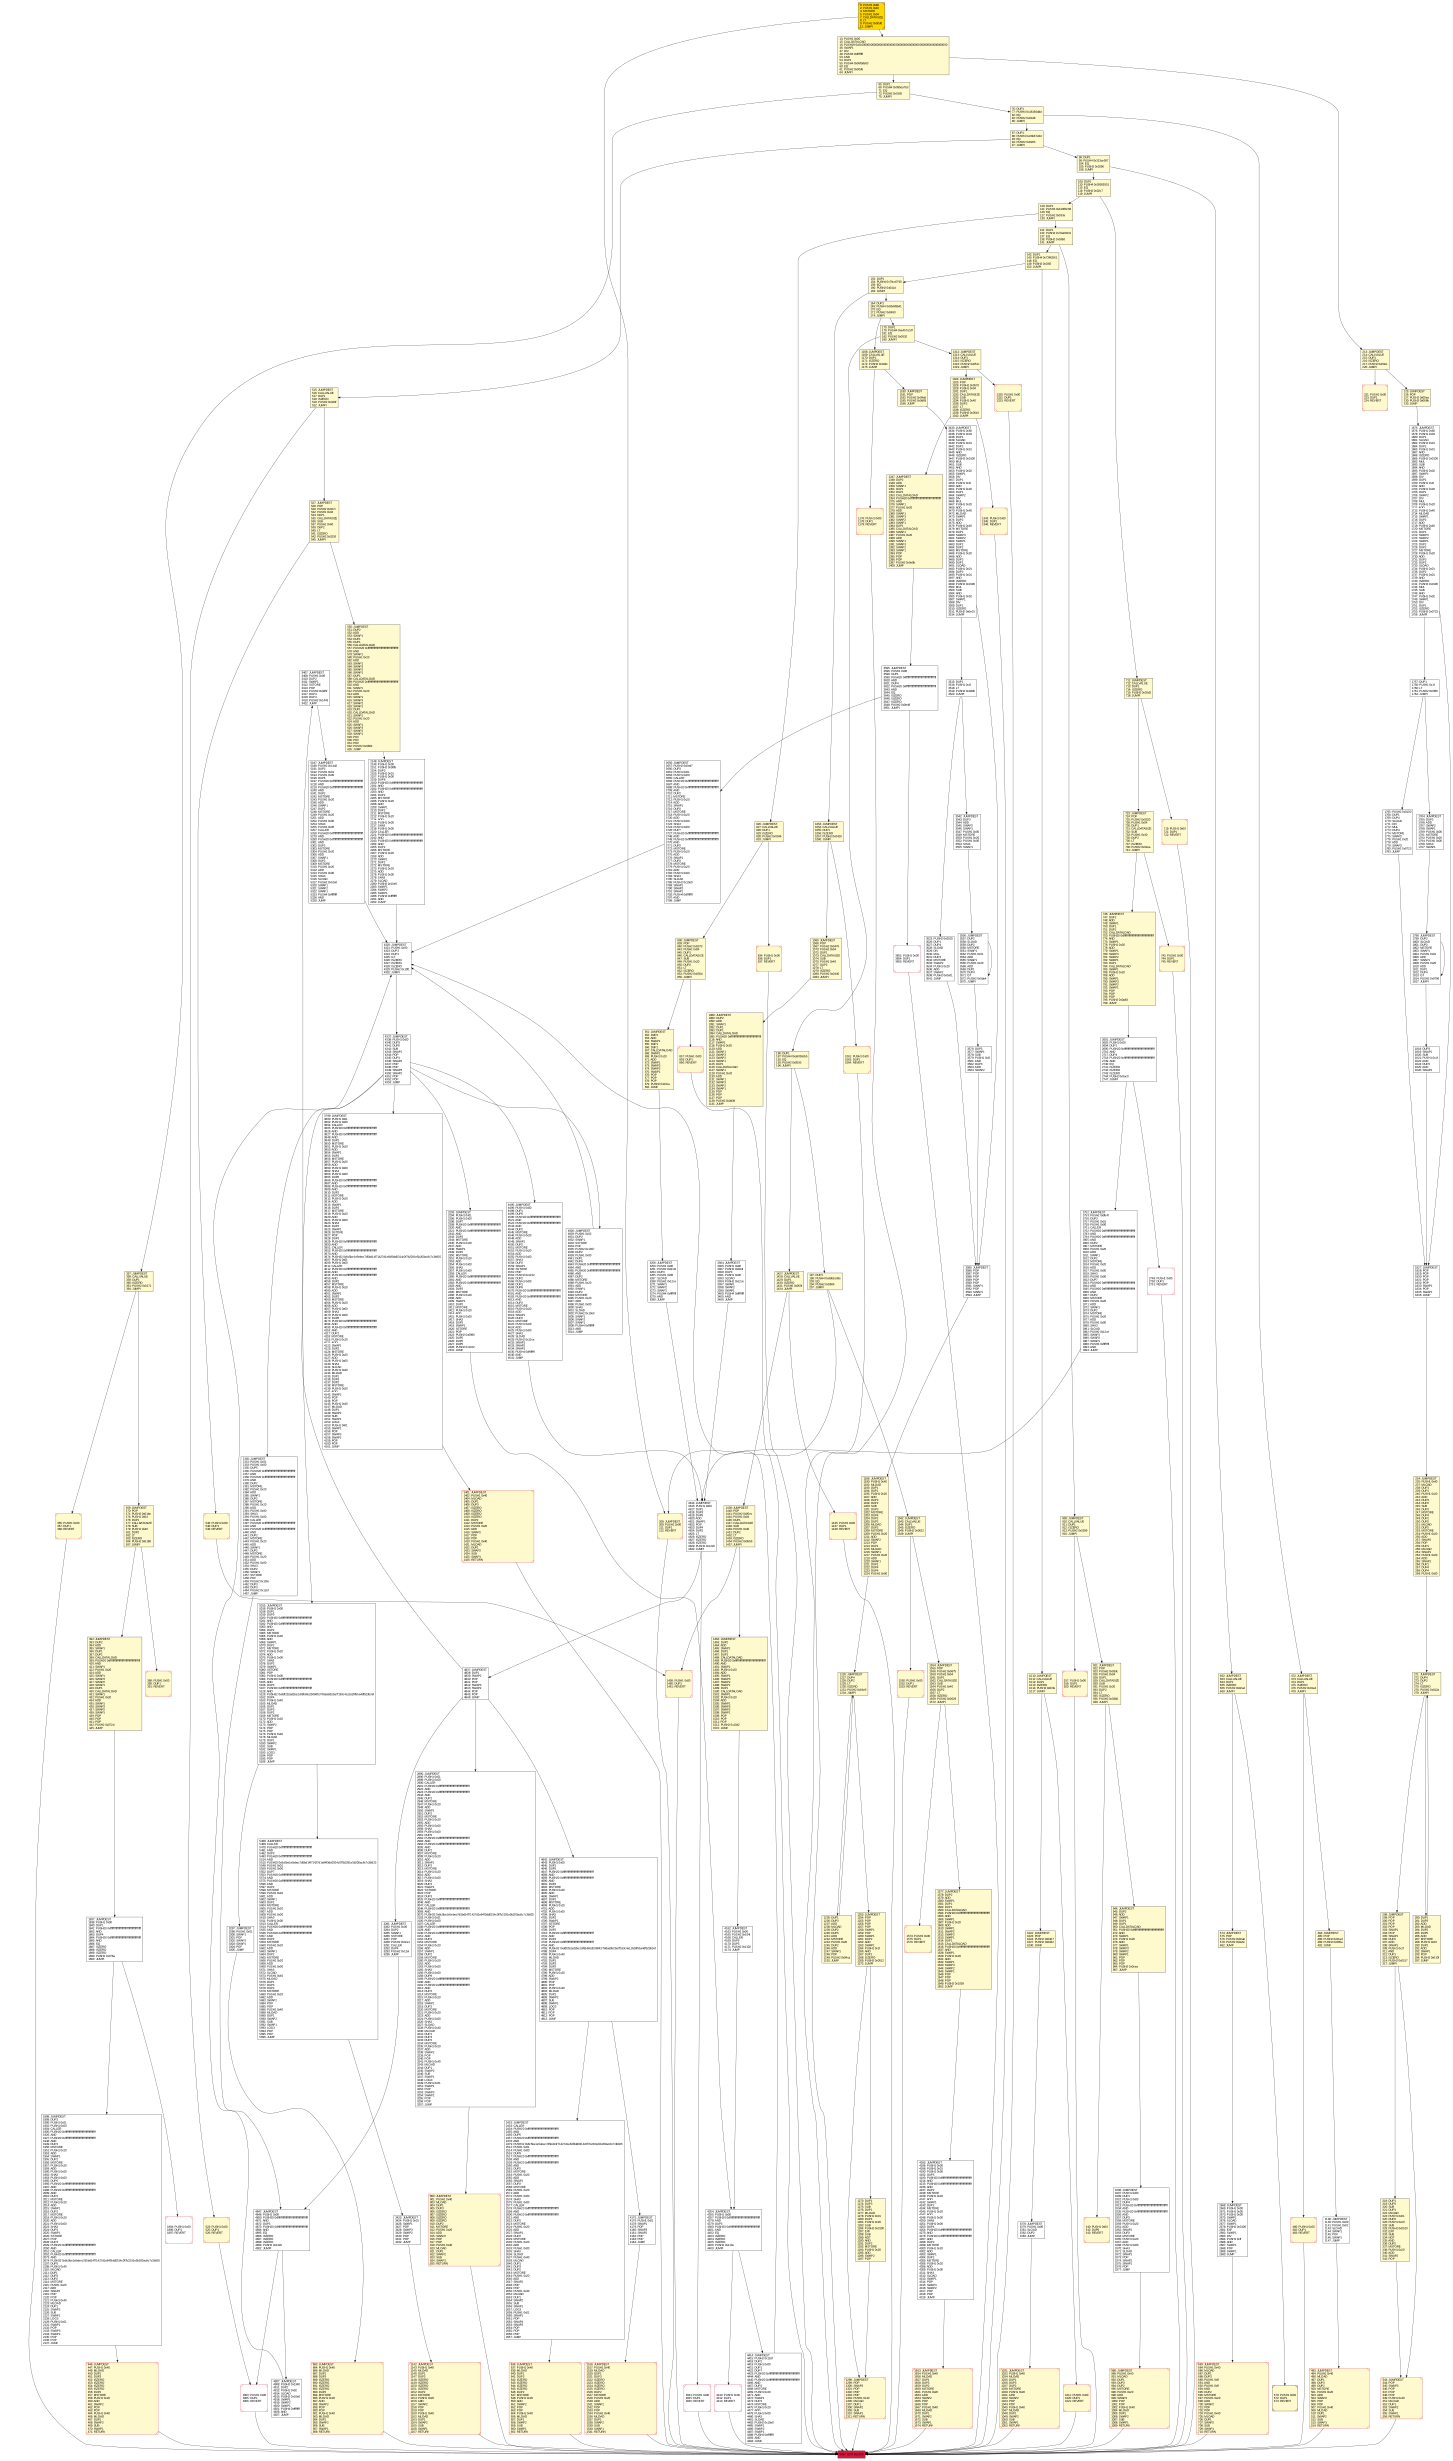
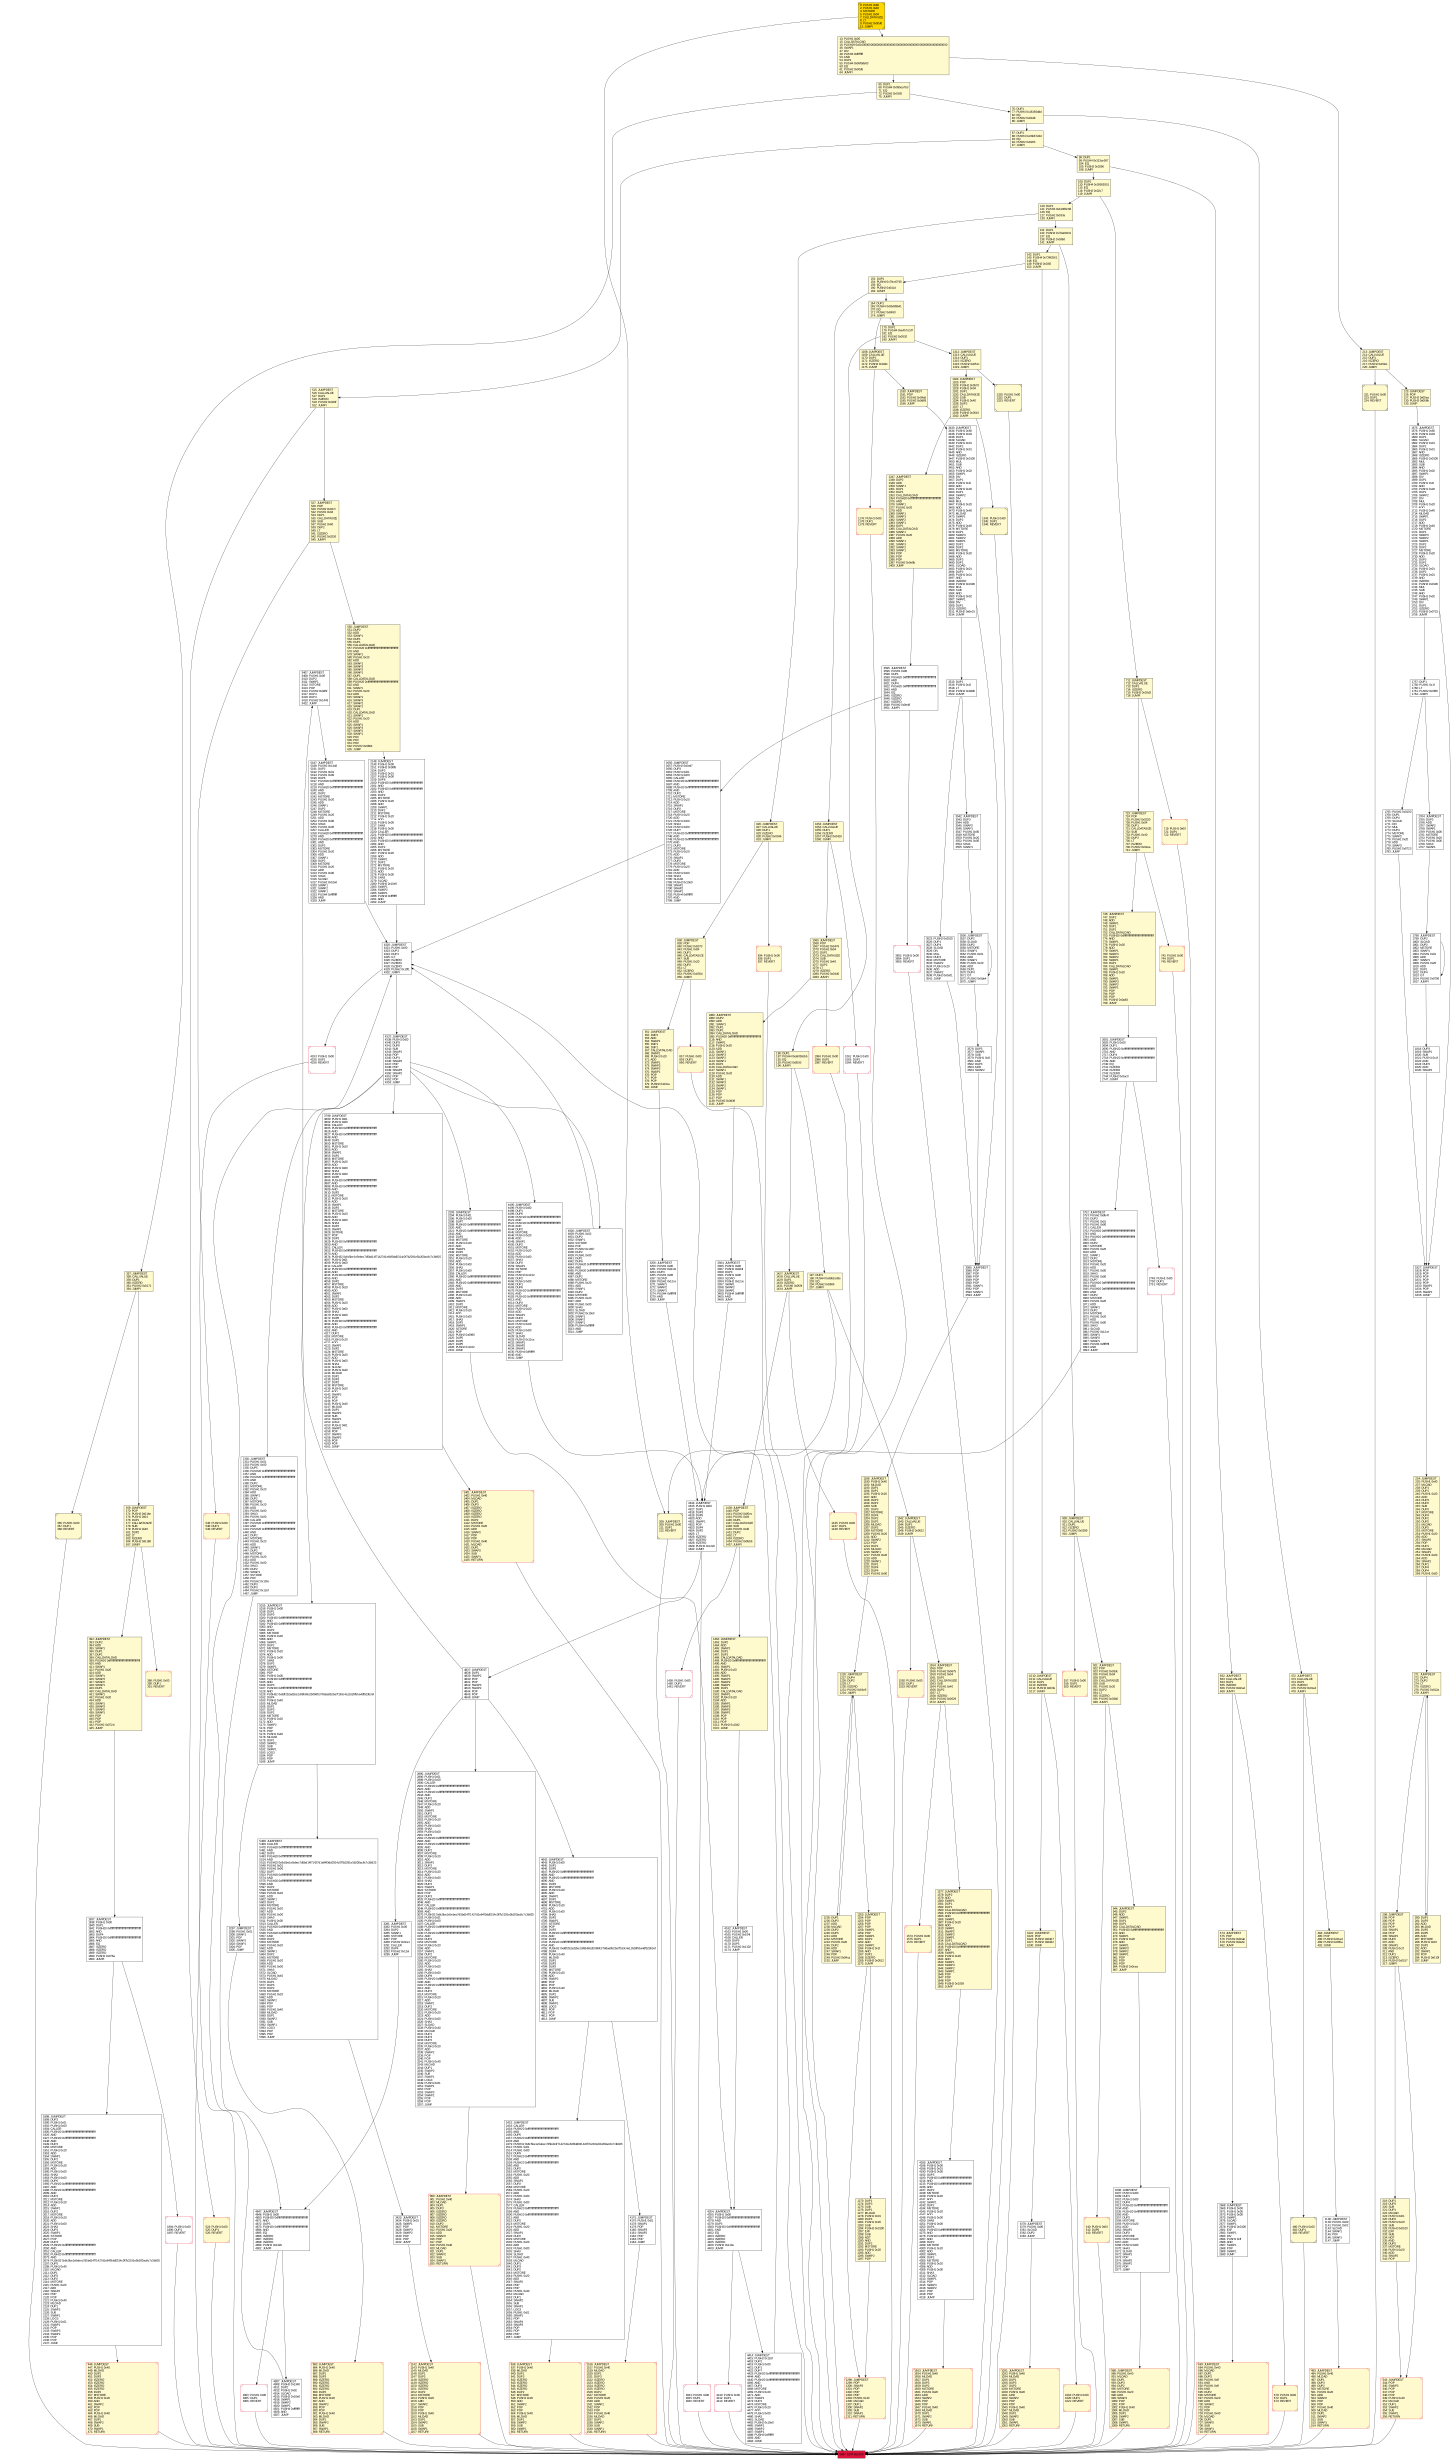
(1008, 398) -> (1008, 398)
(1375, 398) -> (1375, 398)
(994, 521) -> (994, 521)
none -> (322, 1060)
none -> (826, 1060)
(857, 1060) -> (857, 1060)
(68, 1526) -> (68, 1526)
(670, 1526) -> (670, 1526)
(427, 1602) -> (196, 2304)
none -> (1375, 1679)
(679, 1684) -> (679, 1684)
none -> (913, 2217)
(1304, 2230) -> (1304, 2230)
(233, 2313) -> (231, 2441)
(1077, 2398) -> (1077, 2398)
(1285, 2398) -> (1285, 2398)
none -> (202, 2444)
none -> (1095, 2445)
none -> (1164, 2449)
